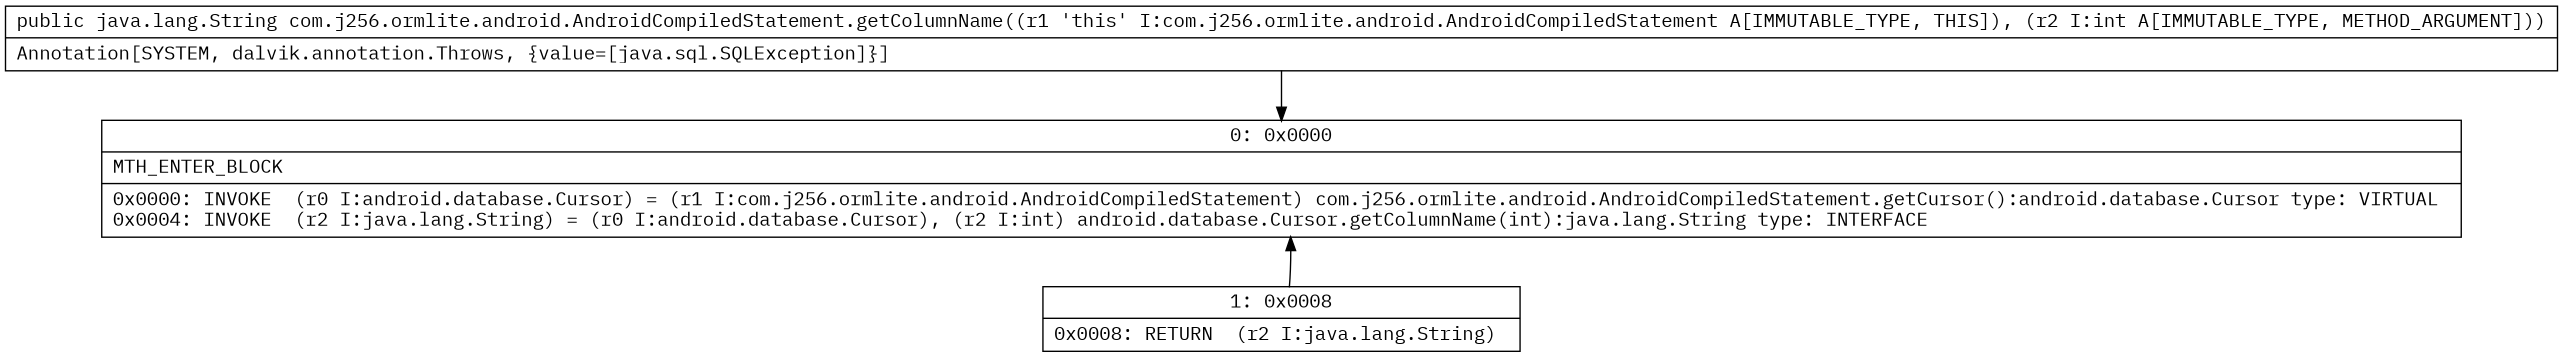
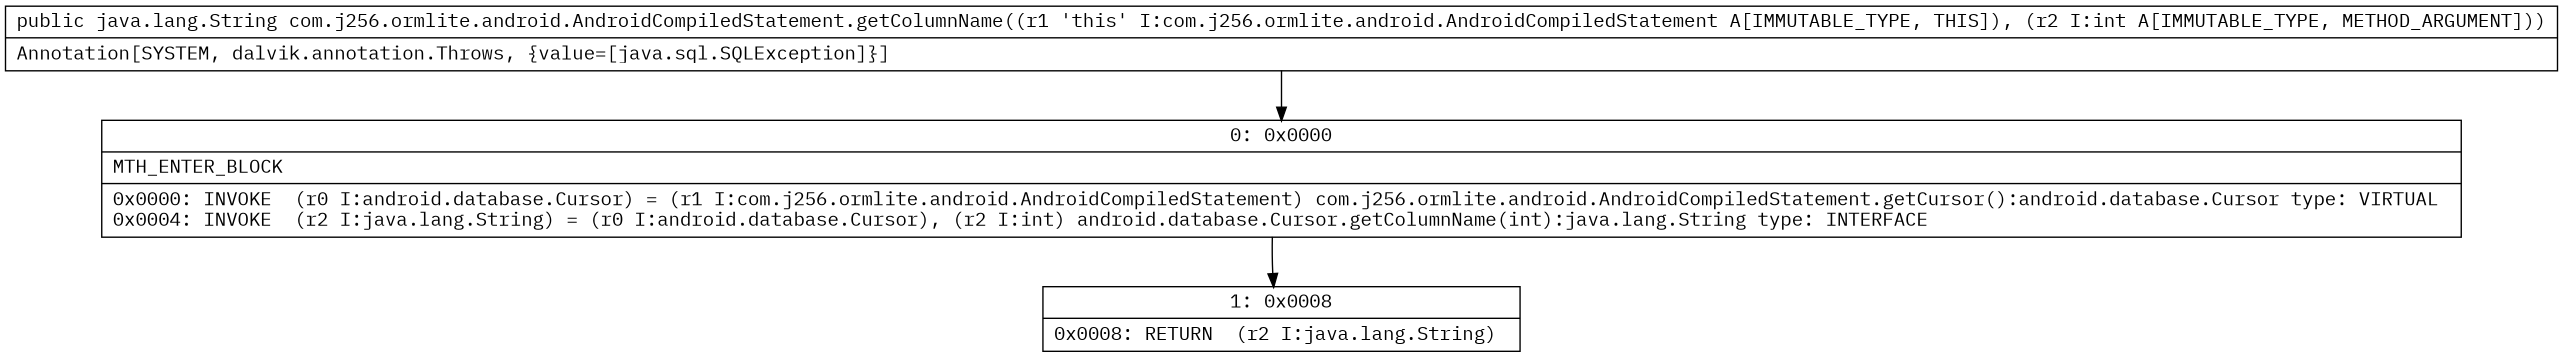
(1290, 269) -> (1272, 255)
